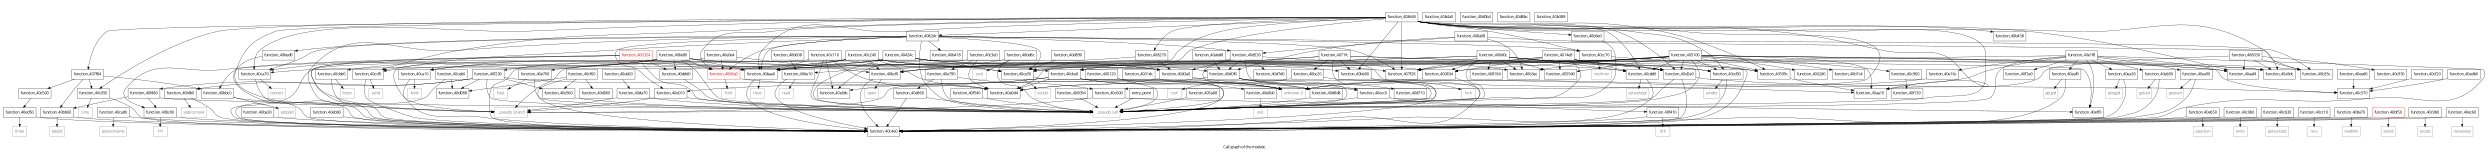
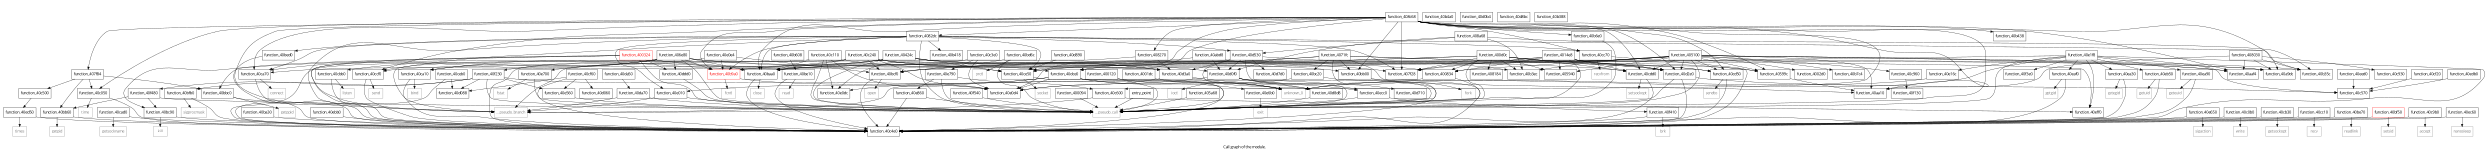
(794, 65) -> (968, 63)
(1243, 65) -> none
